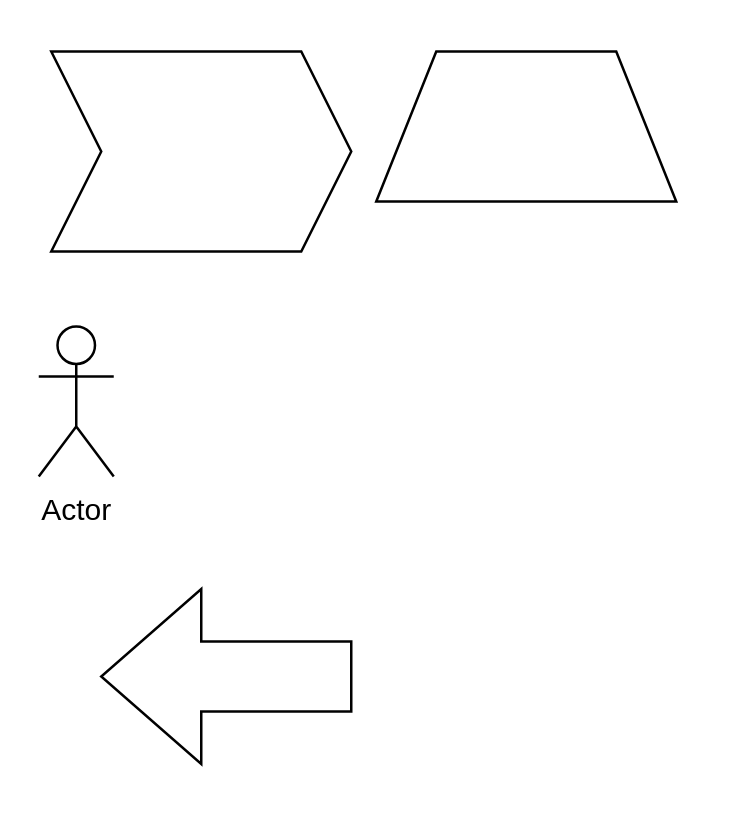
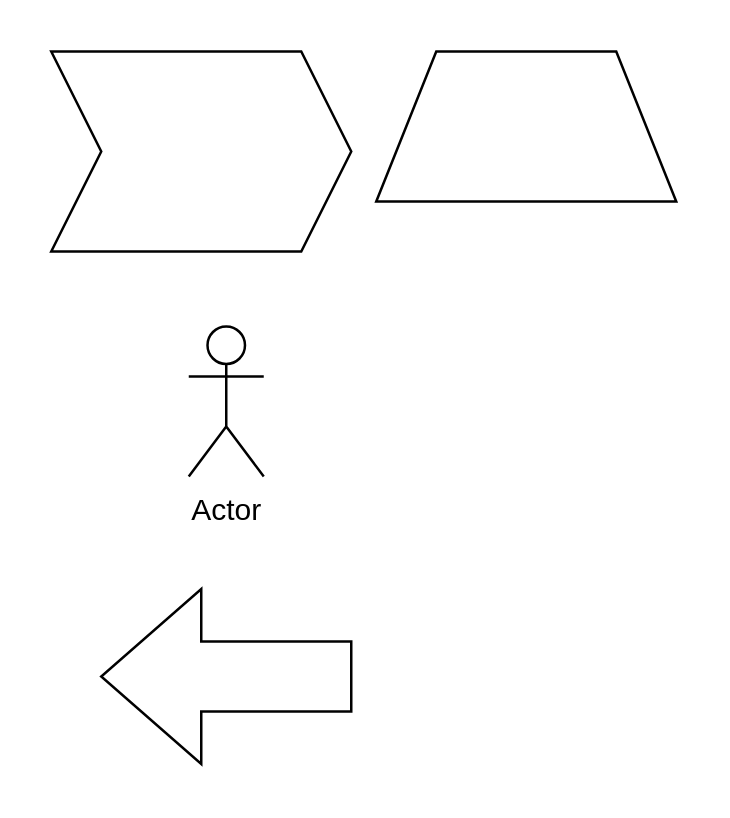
(76, 401) -> (226, 401)
